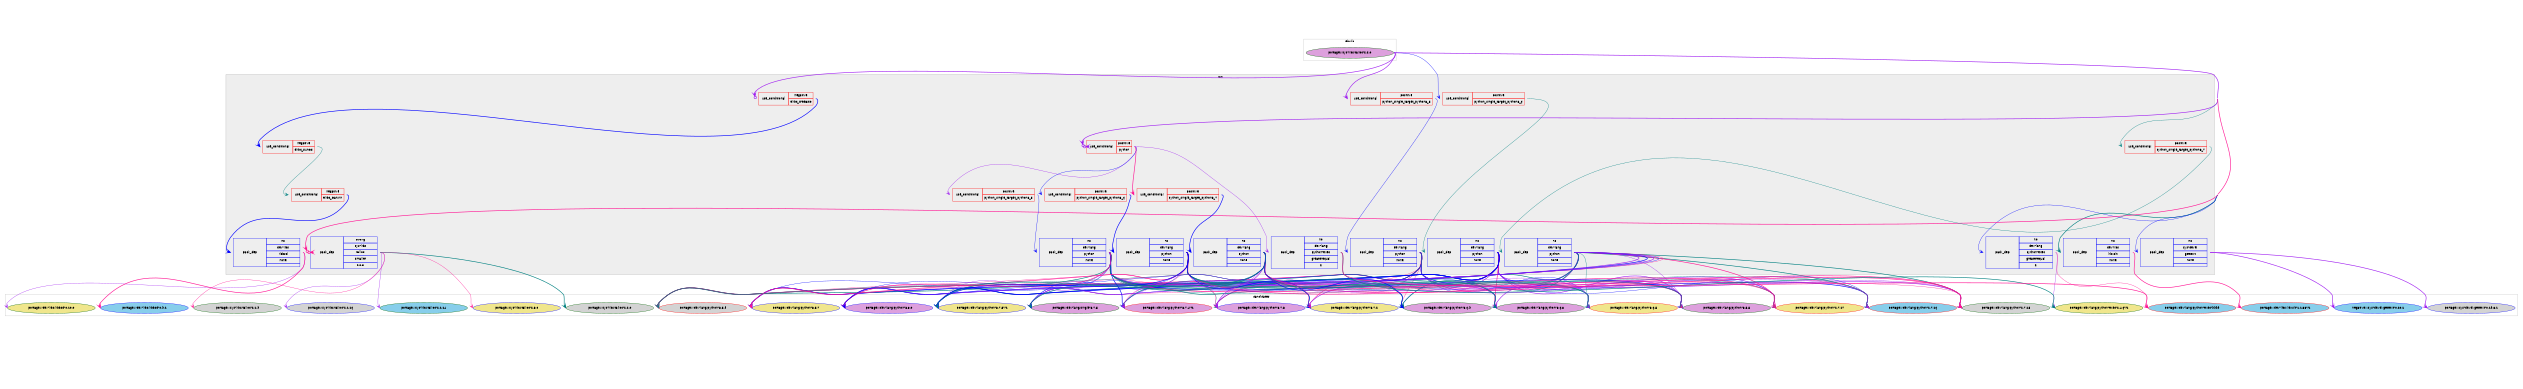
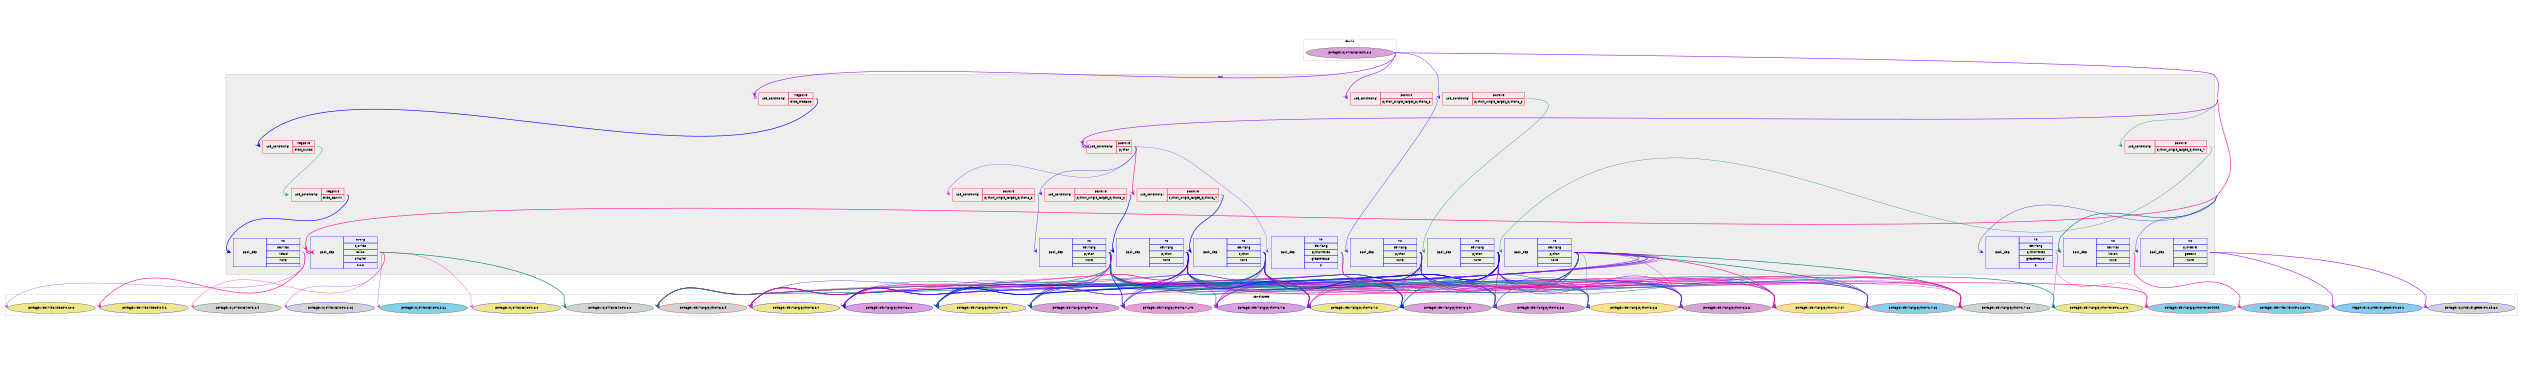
(144, 308) -> (144, 308)
